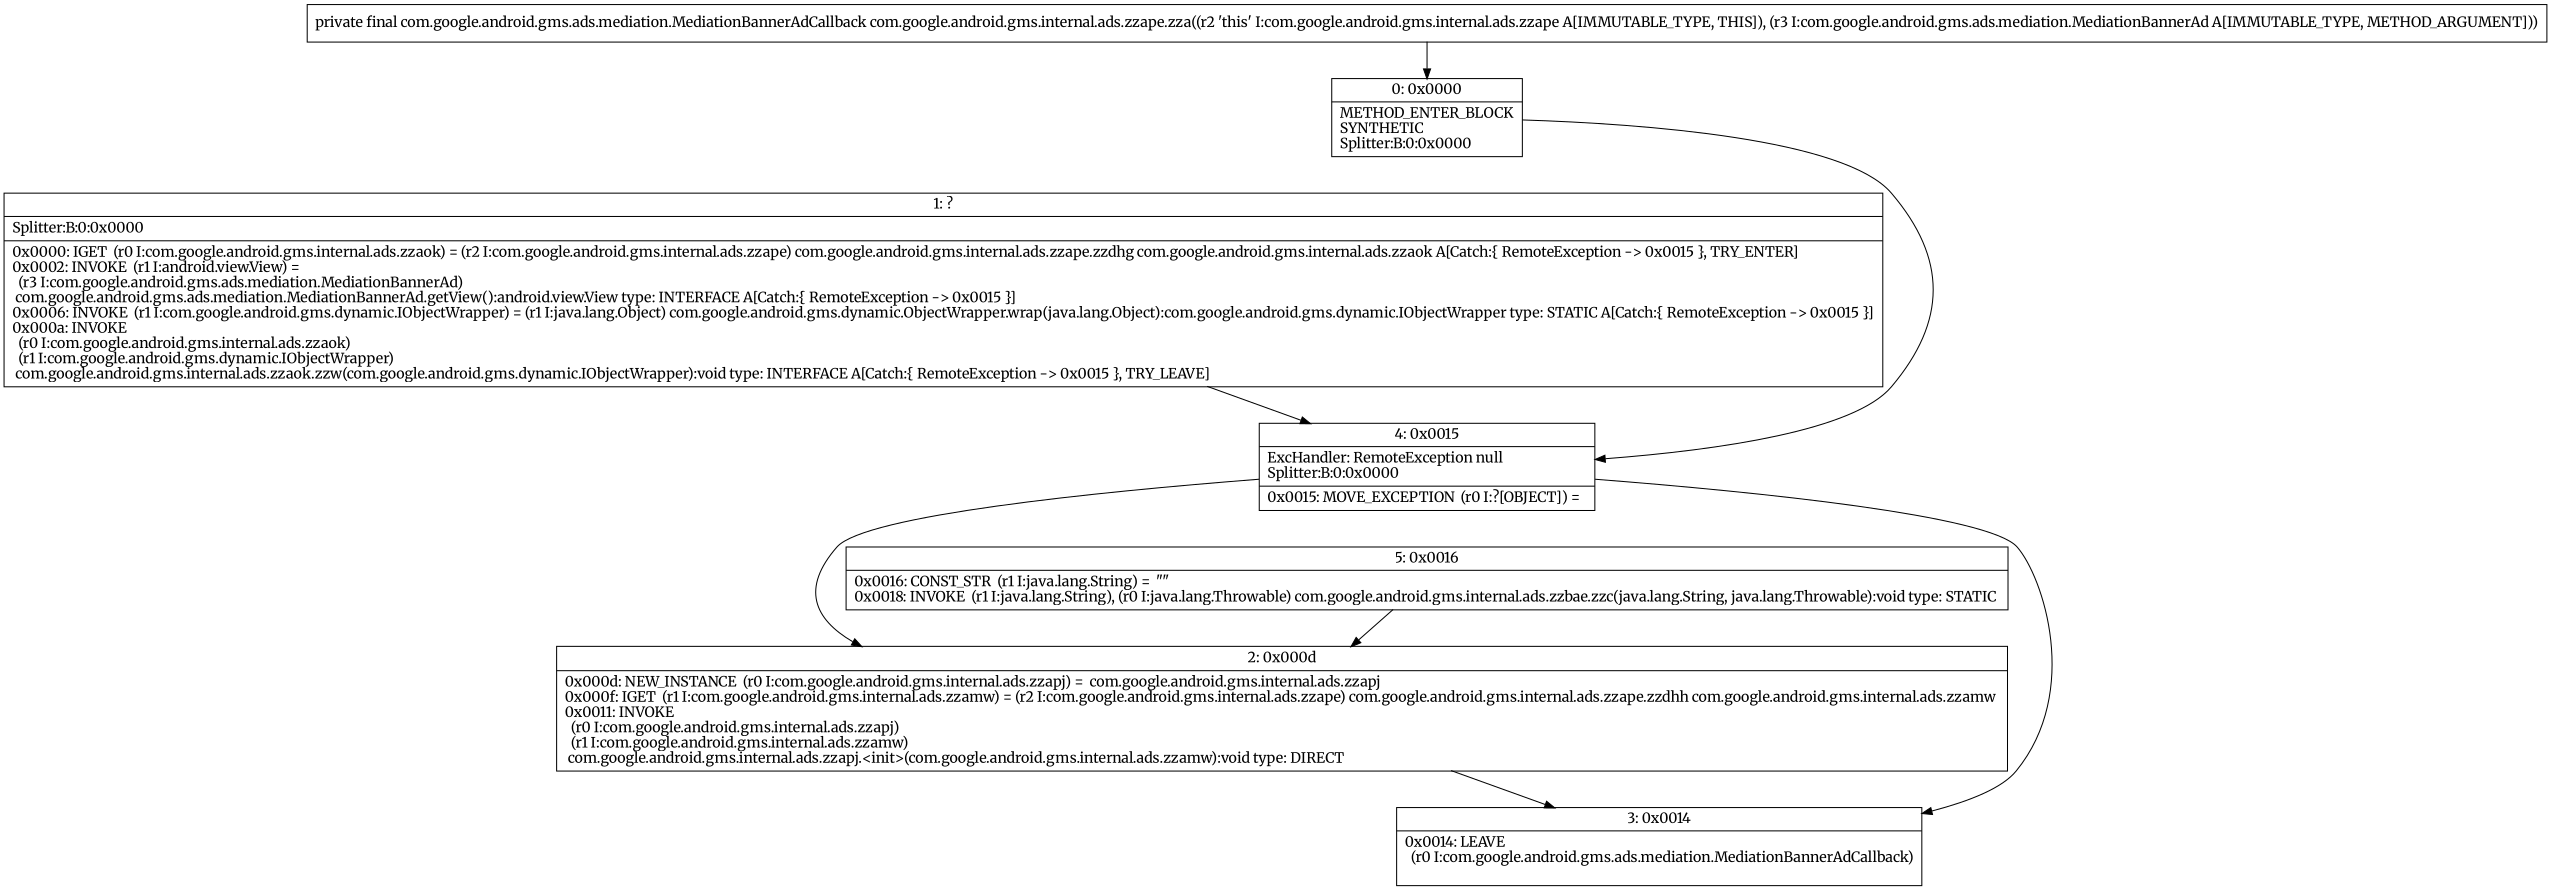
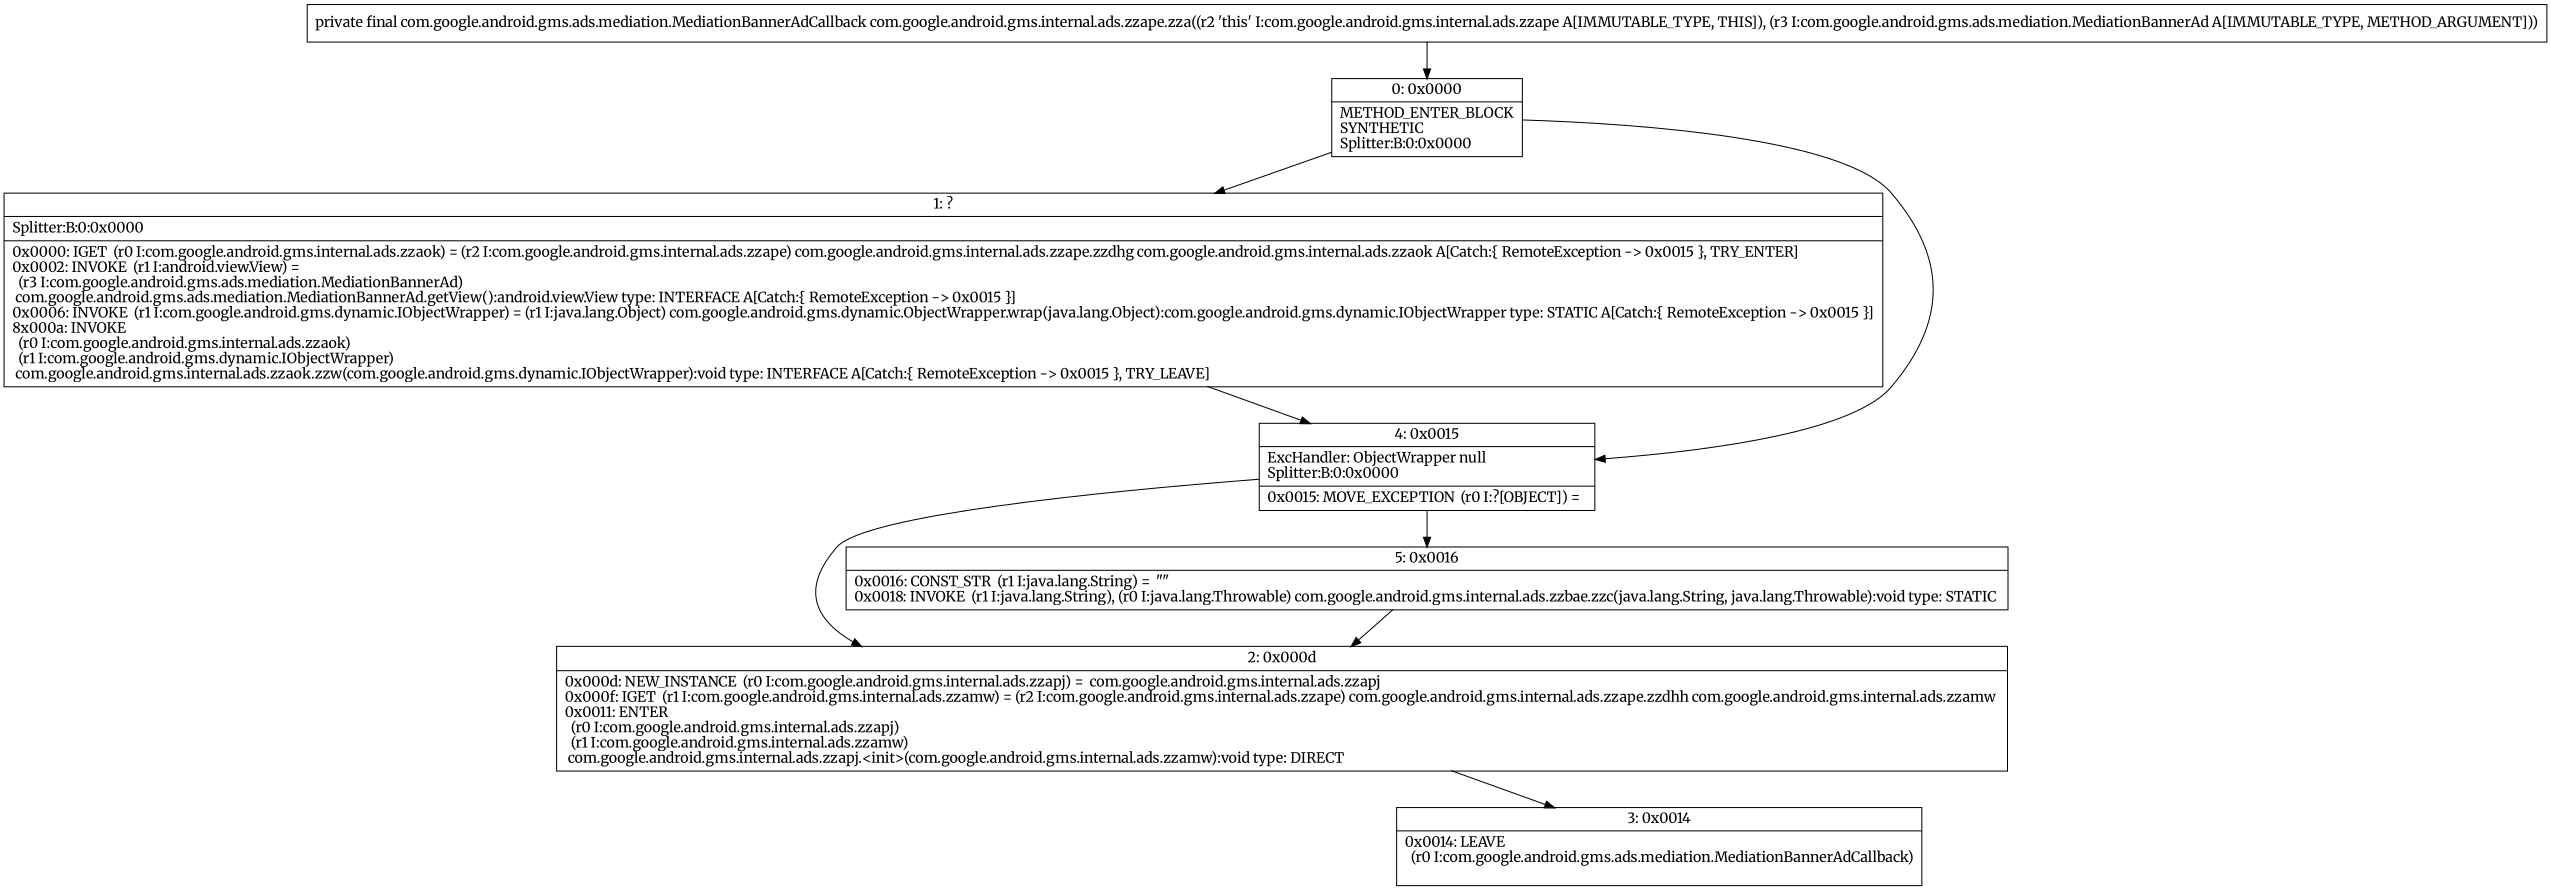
none -> (1278, 171)
(73, 328) -> (72, 328)
(1385, 458) -> (1377, 458)
(1973, 528) -> (1427, 524)
(623, 713) -> (620, 713)
